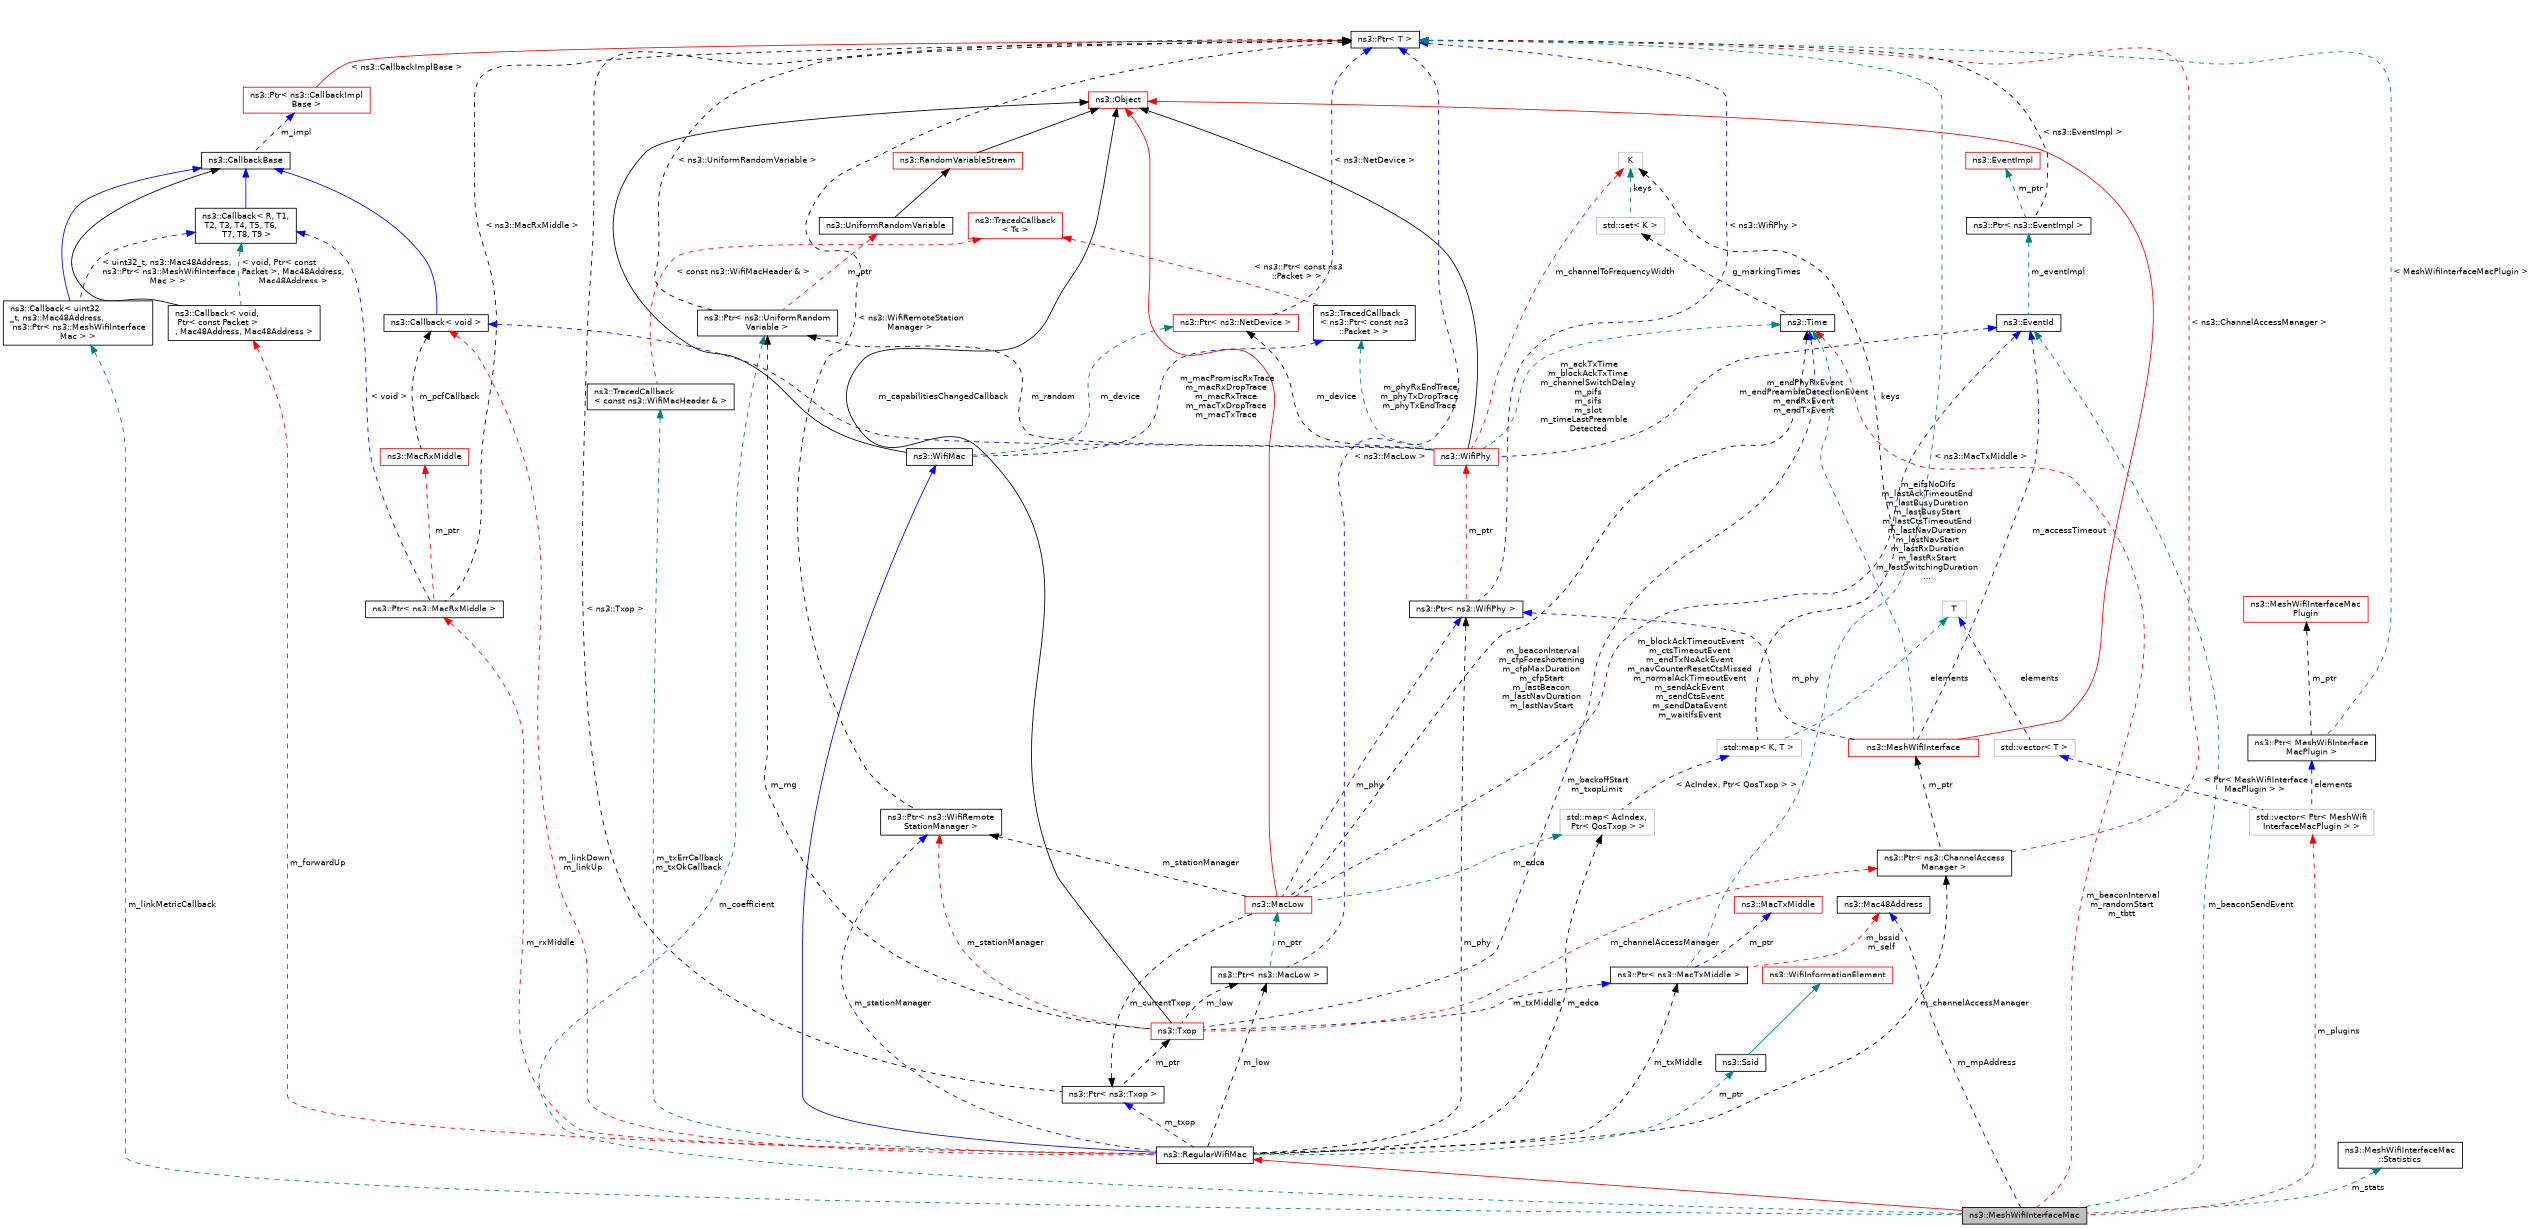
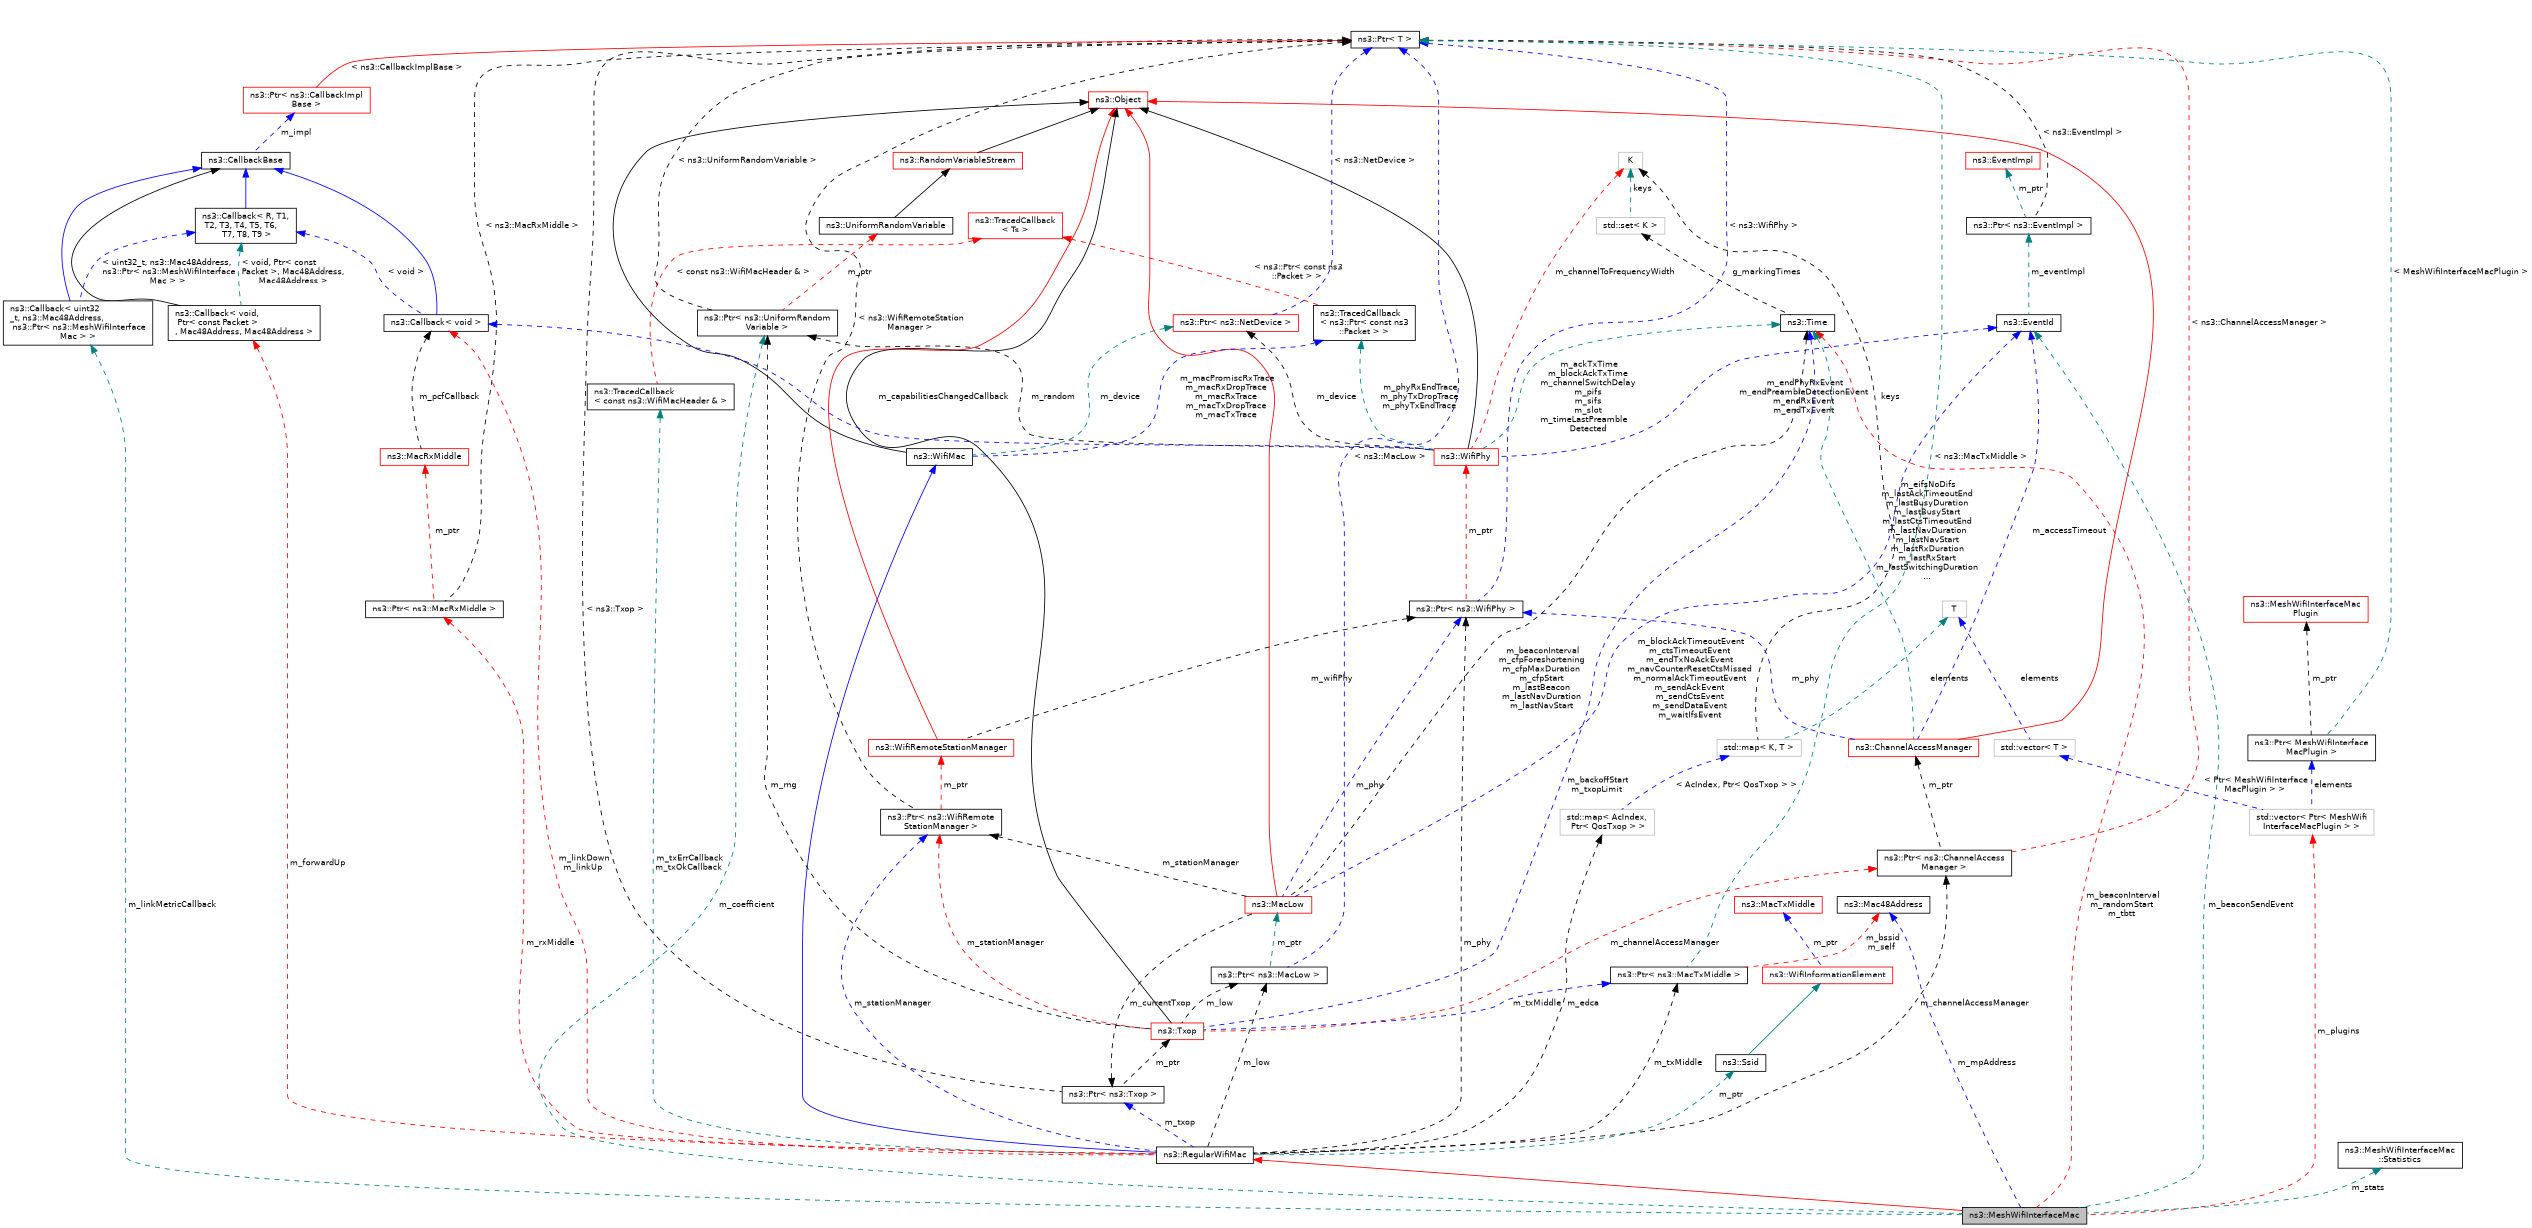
(367, 410) -> (372, 264)
none -> (941, 748)
(1914, 748) -> (1914, 748)
(1435, 879) -> none
(1731, 946) -> (1806, 944)
